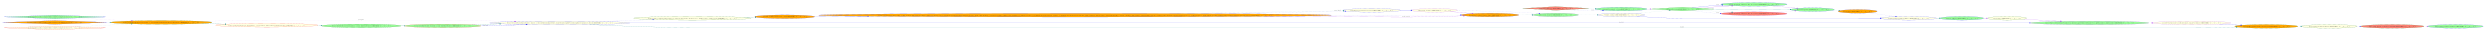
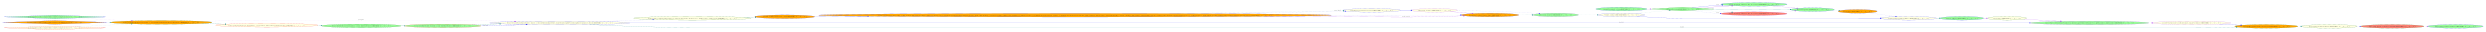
(1556, 8) -> none
